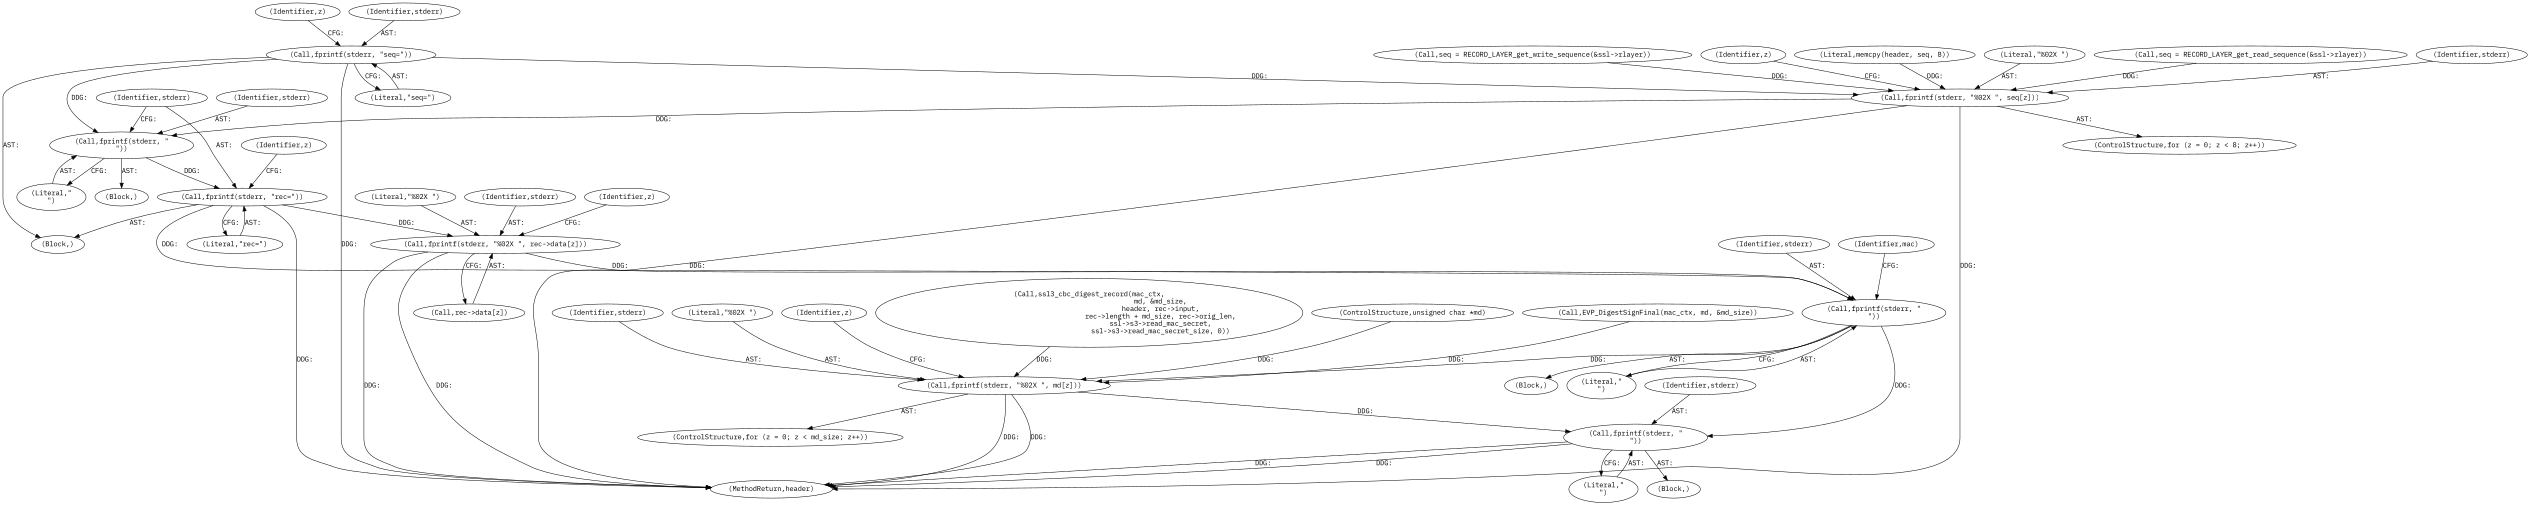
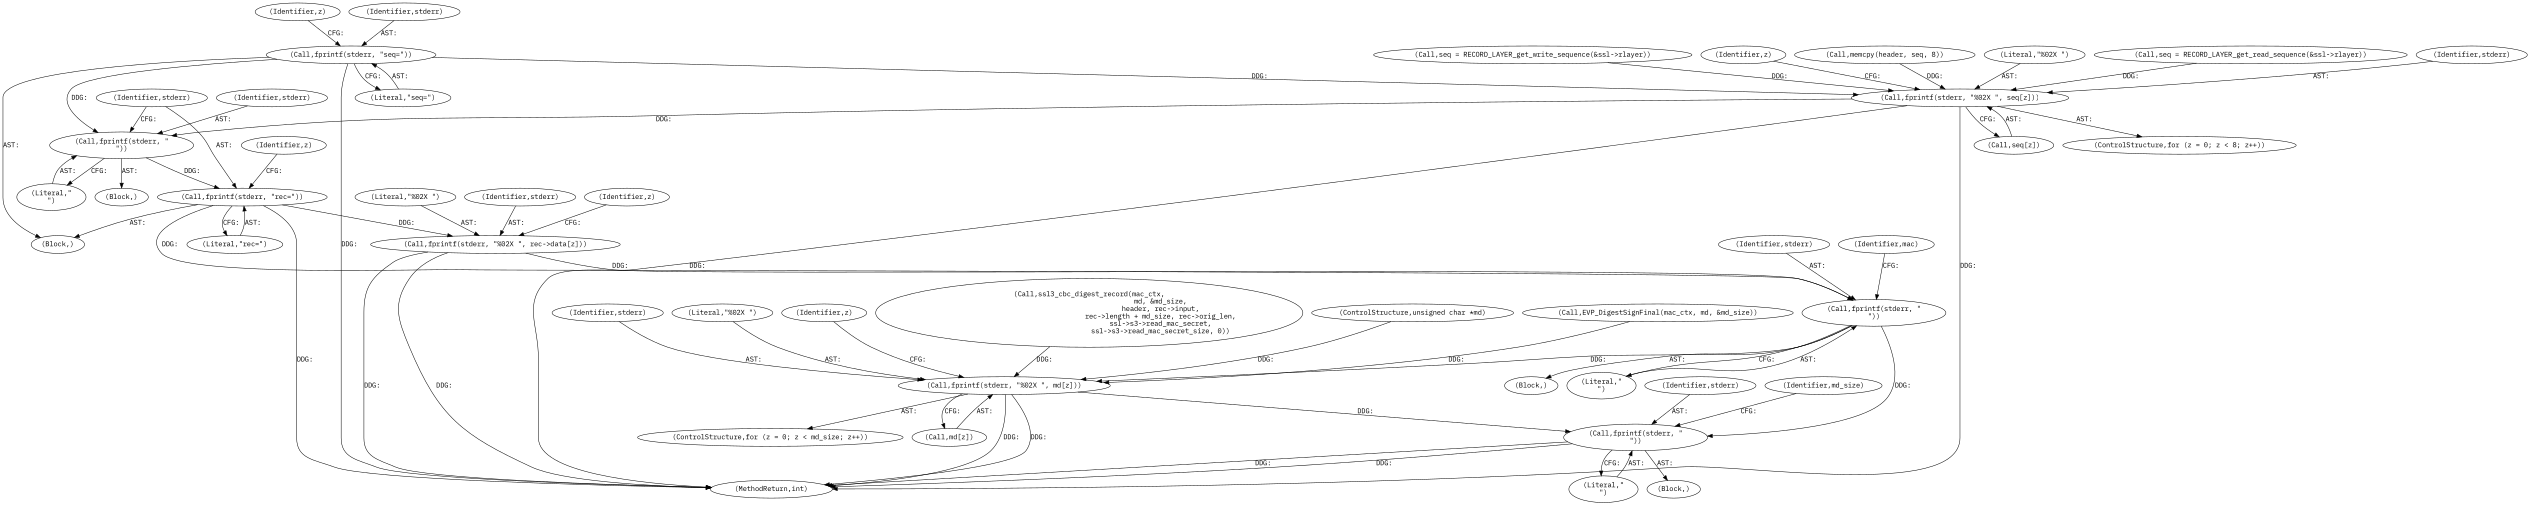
(1885, 55) -> (1885, 55)
none -> (2014, 145)
(469, 313) -> none
none -> (1824, 386)
none -> (949, 437)
(771, 489) -> (771, 489)
